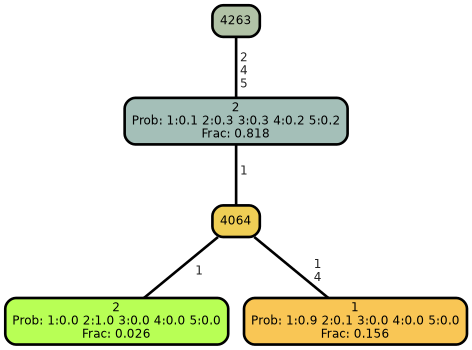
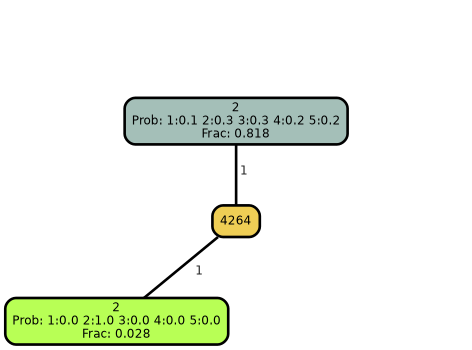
(236, 21) -> none
(236, 221) -> (236, 221)
(117, 321) -> (117, 321)
(356, 321) -> none
